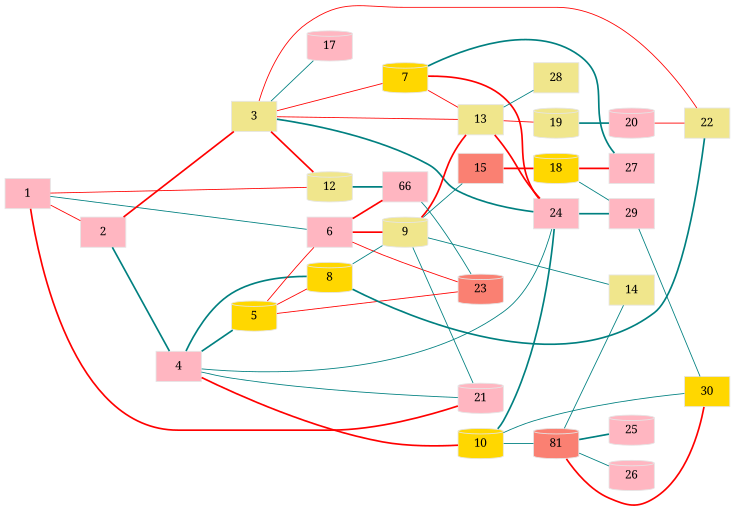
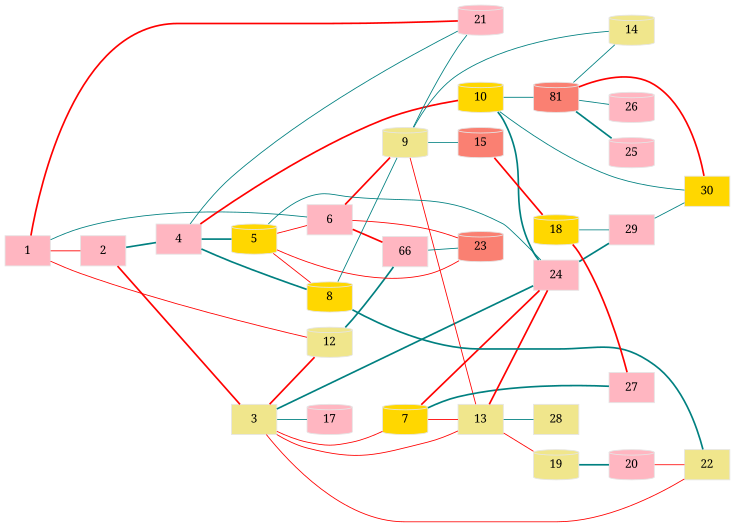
(481, 168) -> (481, 143)
(445, 172) -> (443, 281)
(632, 290) -> (632, 30)
(405, 355) -> (409, 200)
